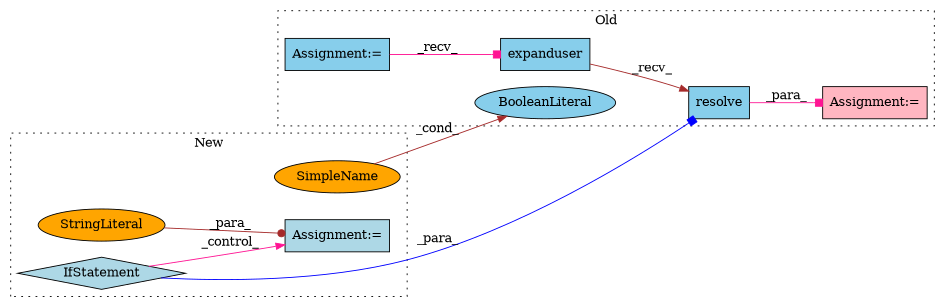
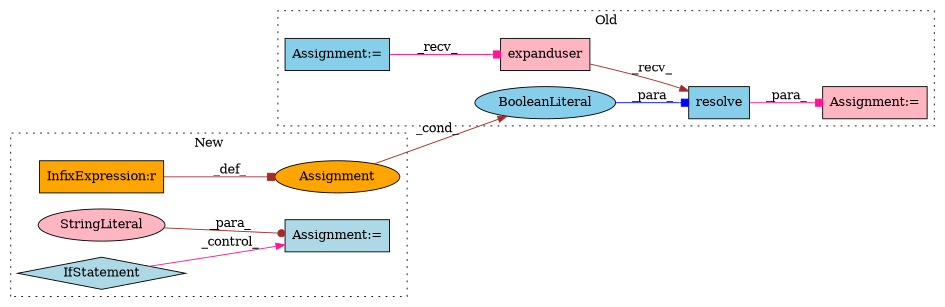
(545, 54) -> (545, 54)
none -> (102, 177)
(337, 177) -> (337, 177)
(102, 225) -> (102, 225)
(438, 250) -> (647, 103)
